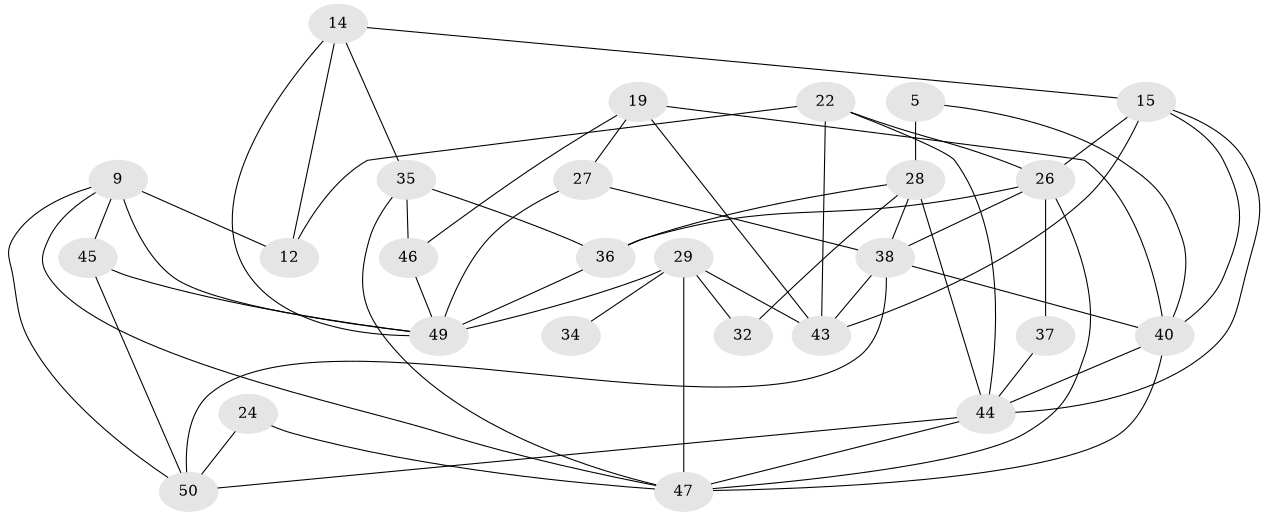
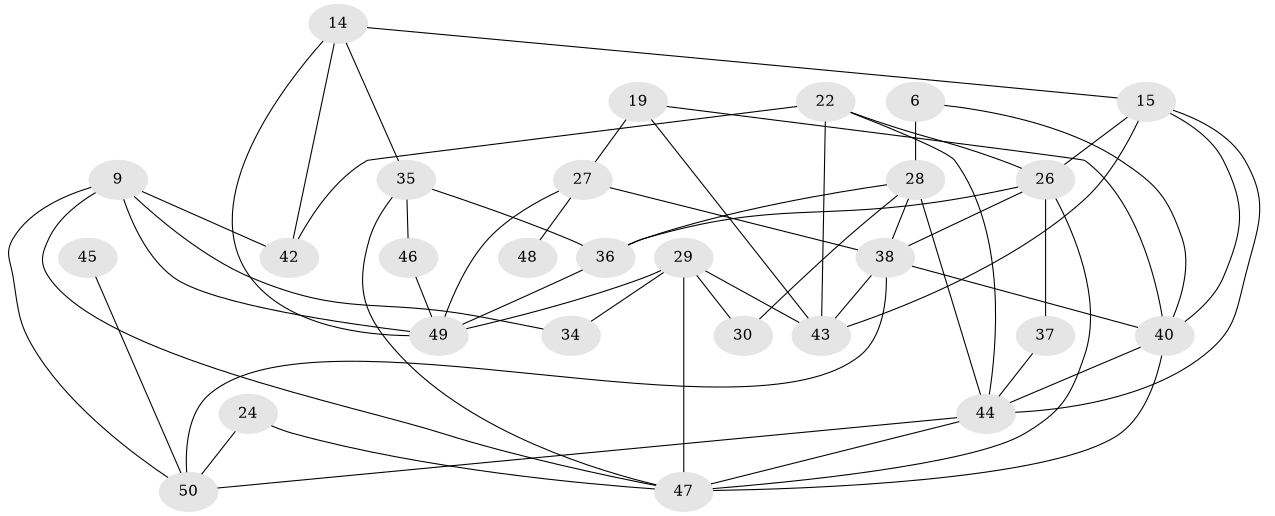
(916, 102) -> (916, 102)
(520, 176) -> none
(103, 219) -> (325, 300)
(289, 258) -> (289, 258)
none -> (528, 258)
(185, 291) -> none
(743, 336) -> (743, 336)
